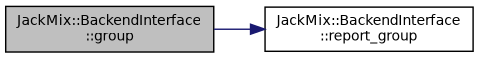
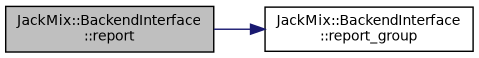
(110, 29) -> (110, 29)
